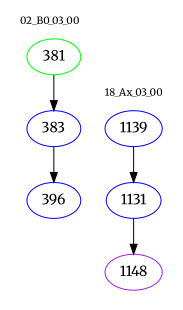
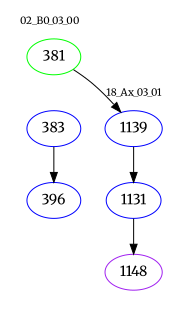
(54, 88) -> (104, 94)
(134, 93) -> (134, 93)
